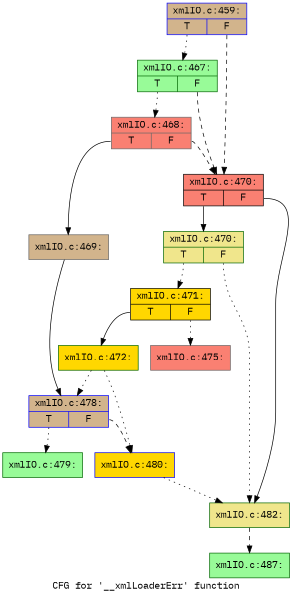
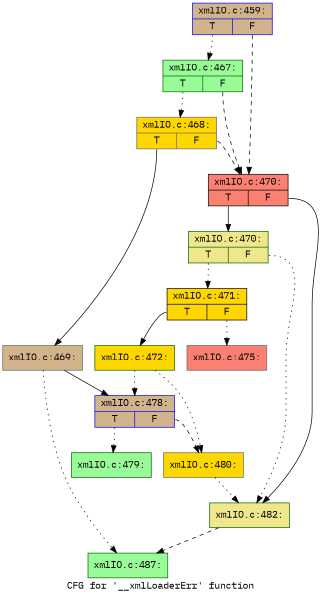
(151, 133) -> (177, 133)
(135, 465) -> (204, 465)
none -> (61, 466)
